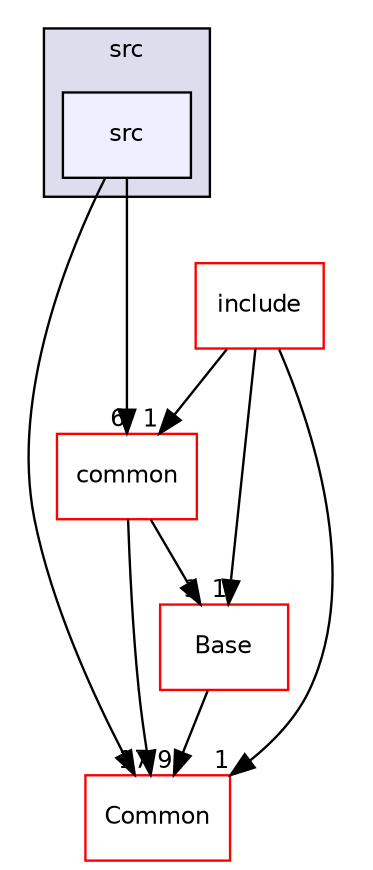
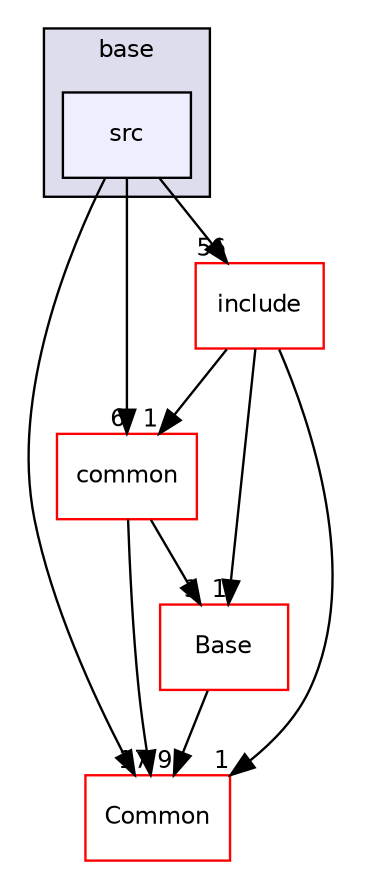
(127, 51) -> (127, 51)
none -> (186, 211)
